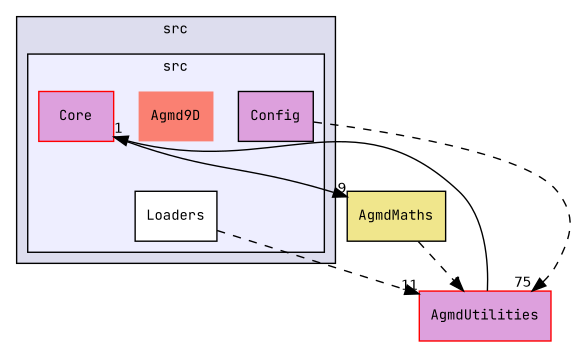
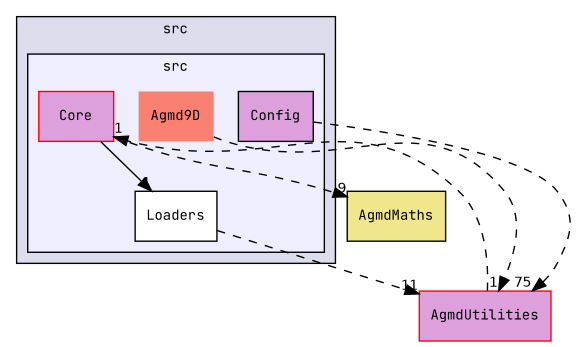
(352, 143) -> (396, 152)
none -> (121, 161)
(223, 167) -> (223, 167)
(436, 261) -> (468, 160)
